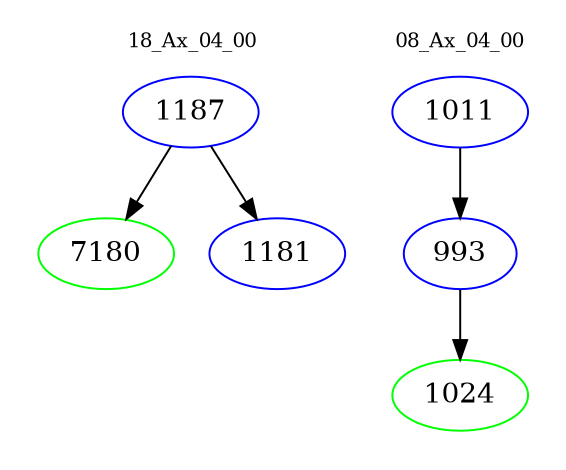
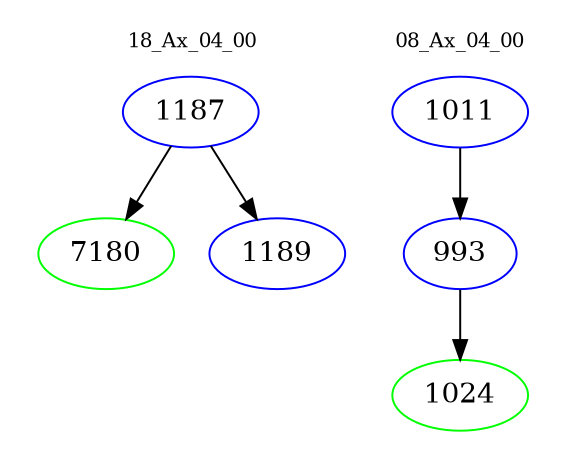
(277, 254) -> (277, 254)
